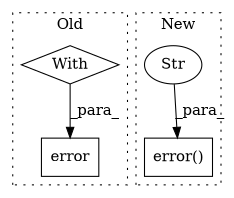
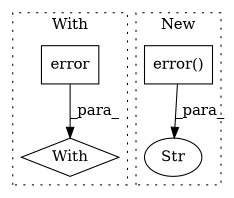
(70, 25) -> (70, 25)
(70, 106) -> (70, 106)
(176, 106) -> (176, 106)
